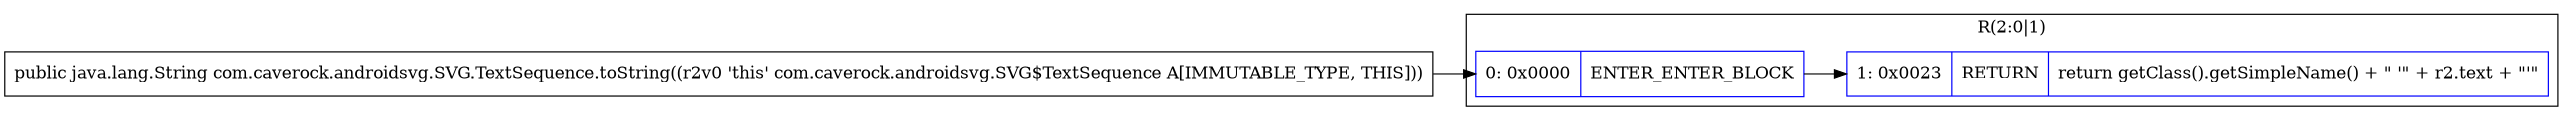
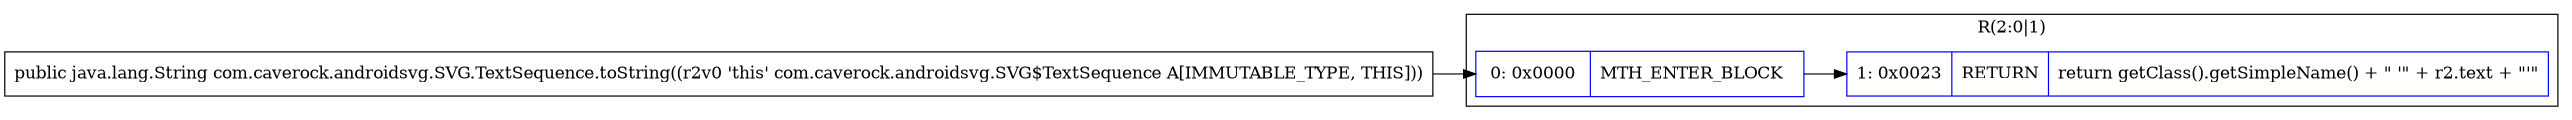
(1692, 73) -> (1692, 73)
